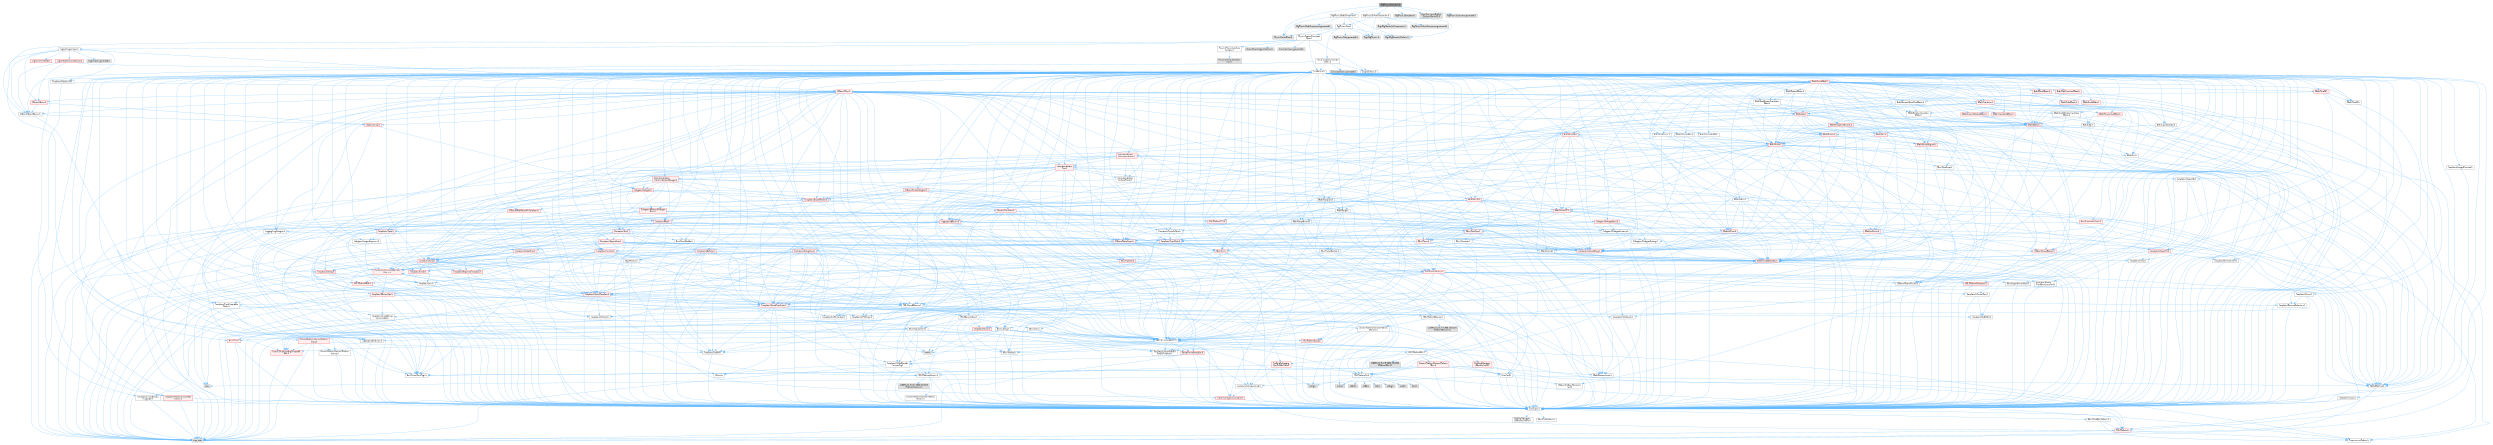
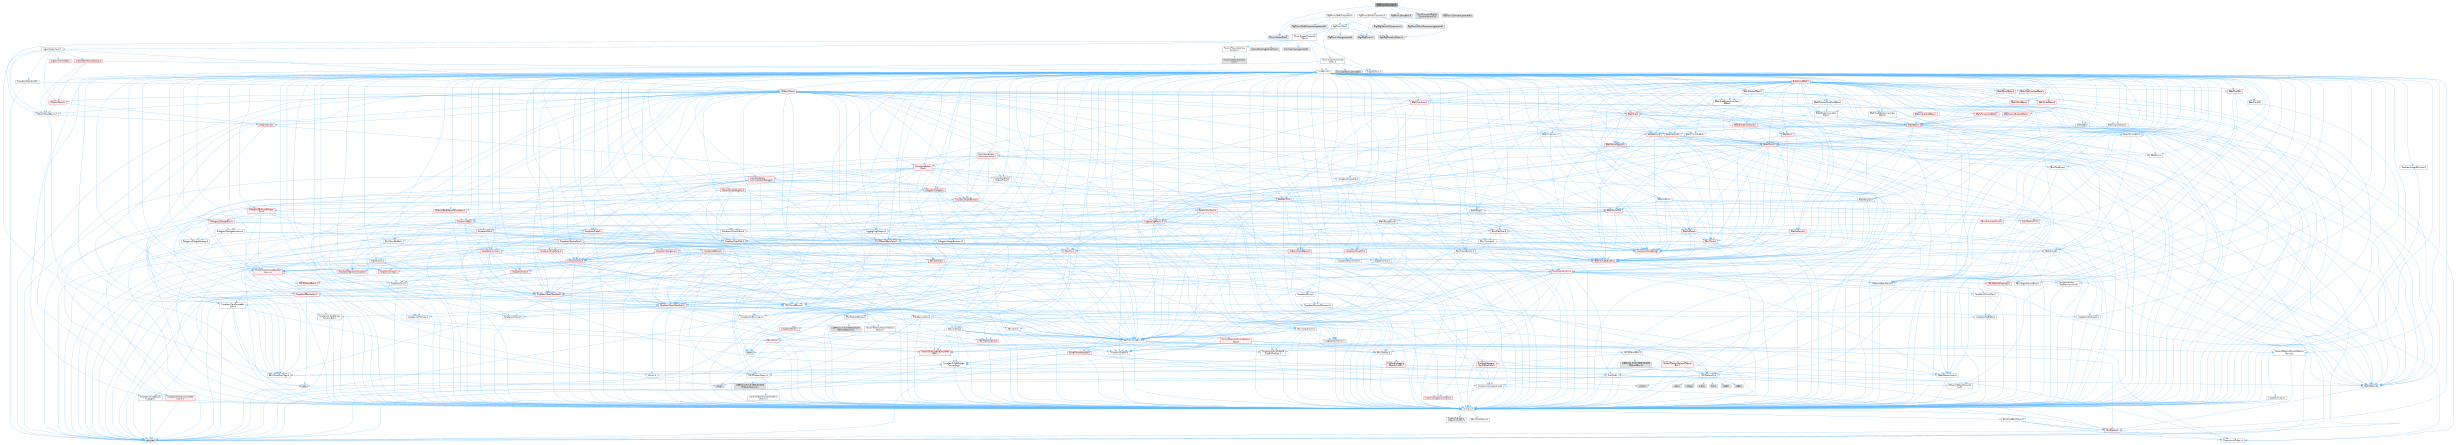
(99, 61) -> none
(907, 271) -> (895, 282)
